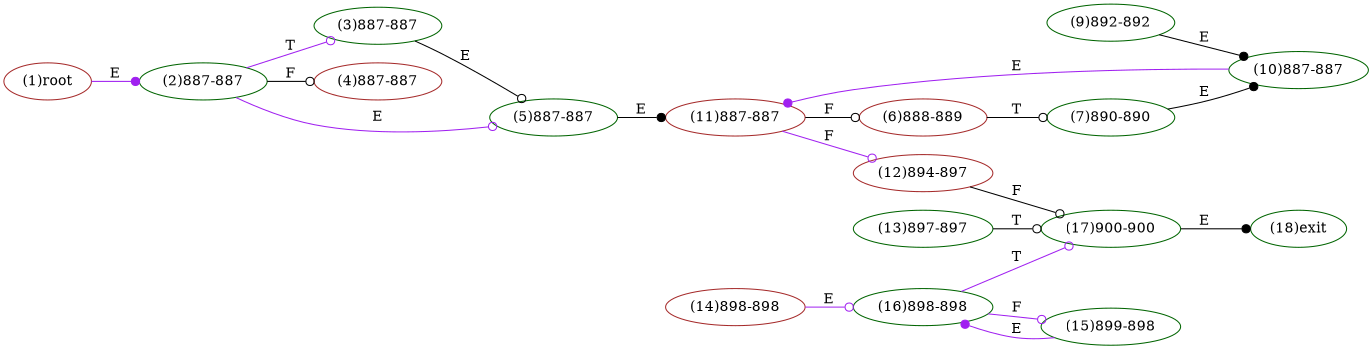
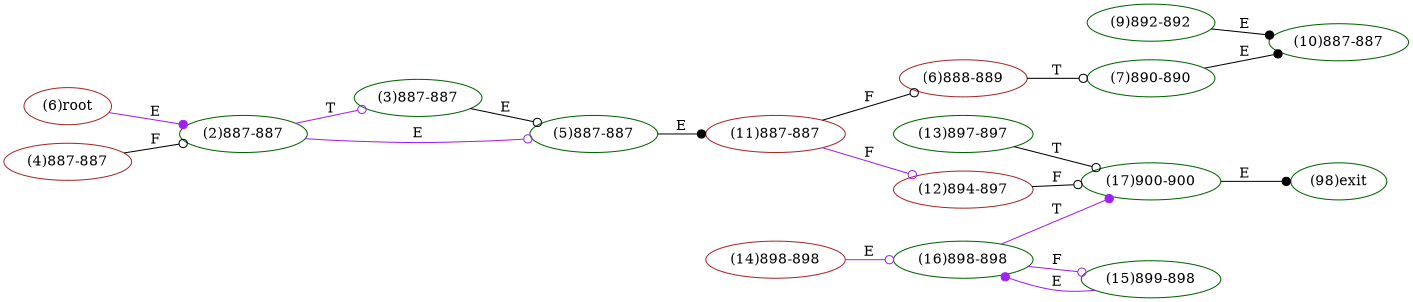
(1009, 75) -> none
(48, 81) -> (68, 106)
(286, 81) -> (152, 149)
(1299, 229) -> (1339, 181)
(1013, 270) -> (1053, 222)
